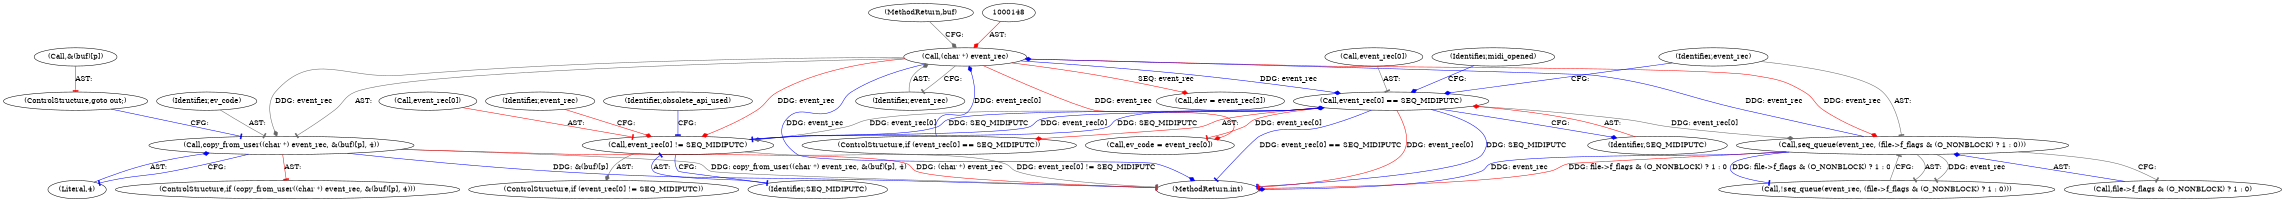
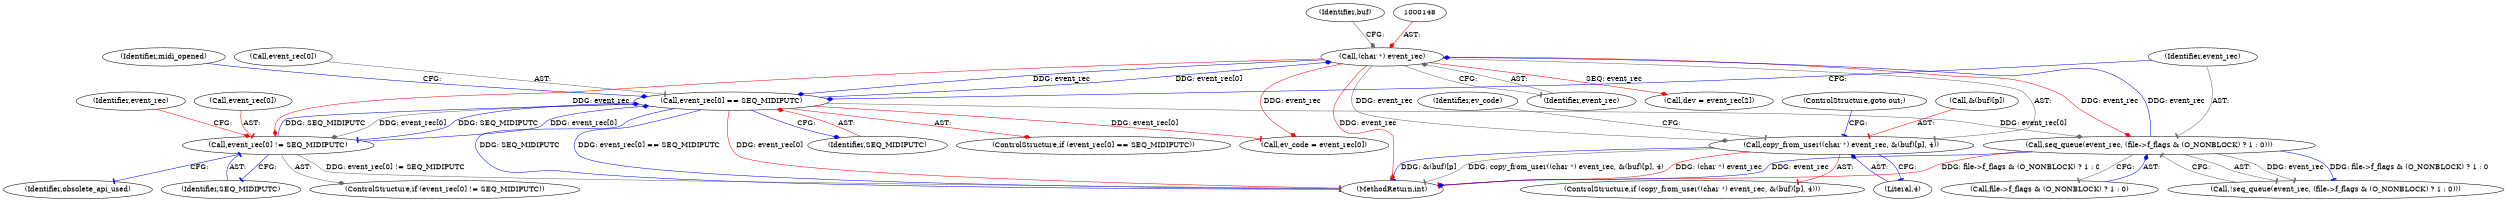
(921, 13) -> (1345, 13)
(76, 78) -> (1912, 122)
(971, 107) -> (1073, 84)
(678, 122) -> (178, 167)
(259, 123) -> (1673, 123)
(910, 161) -> (1348, 133)
